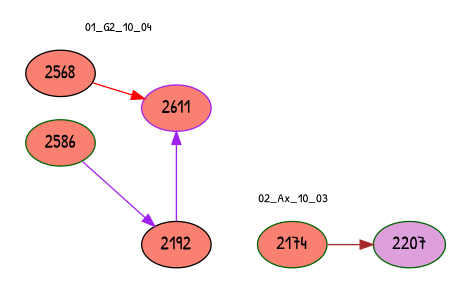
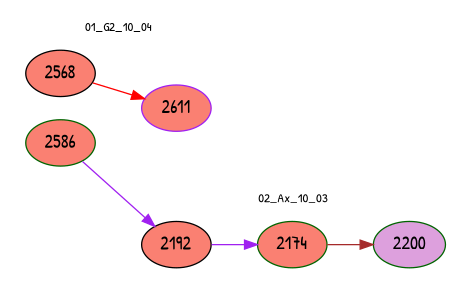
(176, 196) -> (228, 245)
(409, 245) -> (409, 245)
